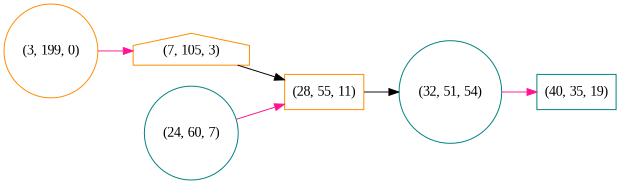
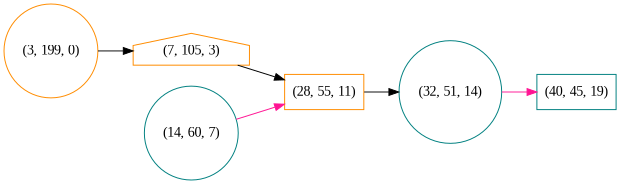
(111, 51) -> (111, 51)
(450, 92) -> (450, 92)
(576, 92) -> (576, 92)
(191, 133) -> (191, 133)
